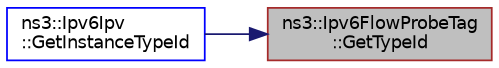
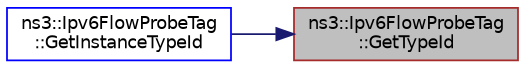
(106, 34) -> (119, 34)
